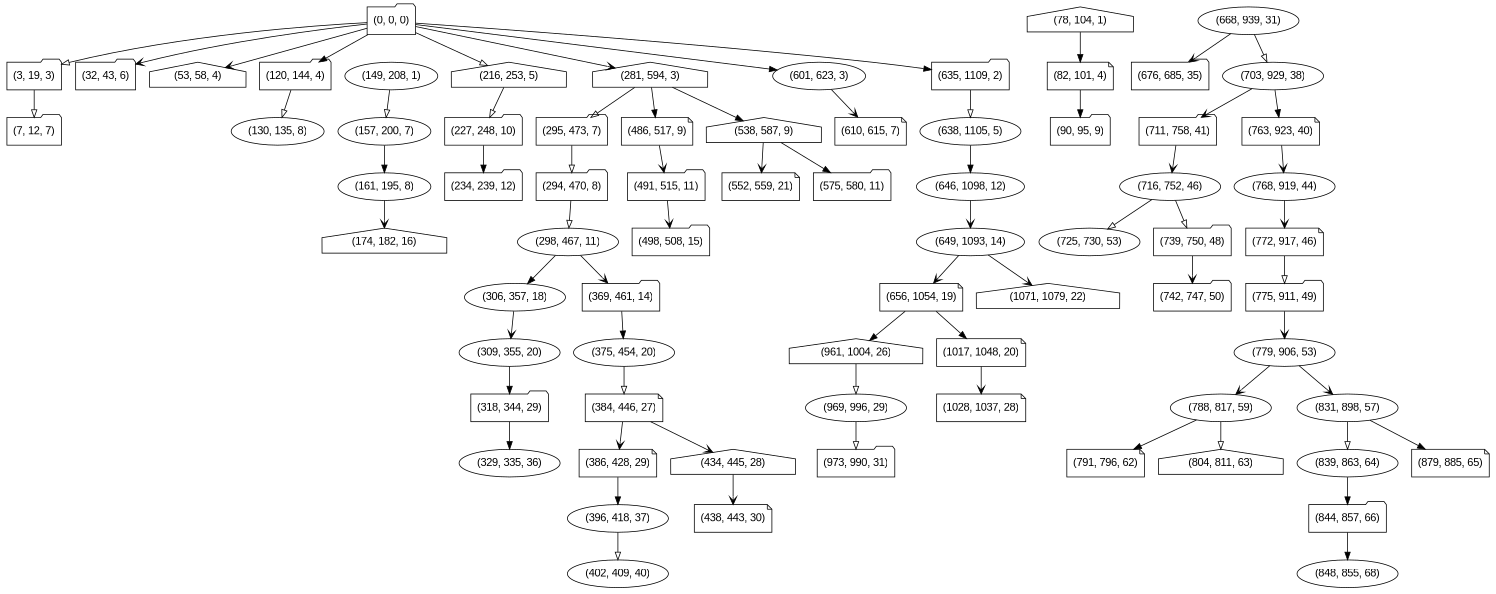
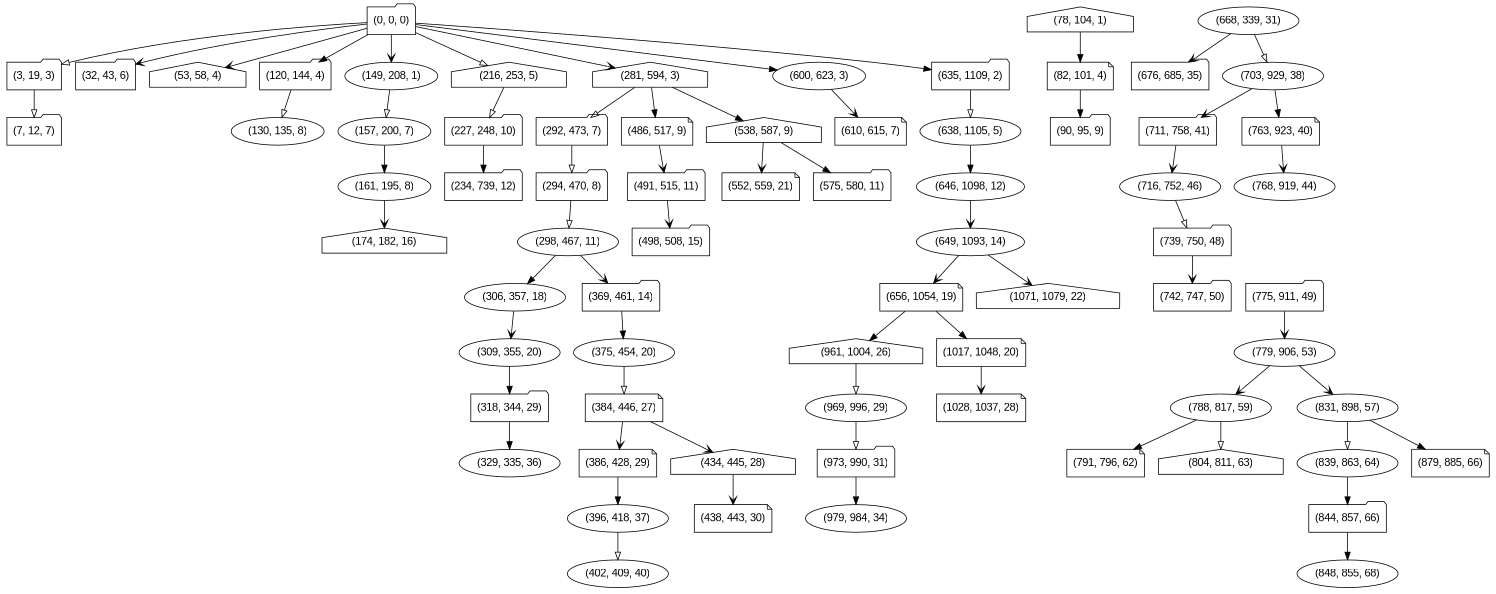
(1248, 21) -> (1248, 21)
none -> (391, 45)
(819, 76) -> (819, 76)
(572, 131) -> (572, 131)
(483, 187) -> (483, 187)
(1089, 242) -> none
(1285, 242) -> none
(1450, 463) -> (1450, 463)
none -> (856, 518)
